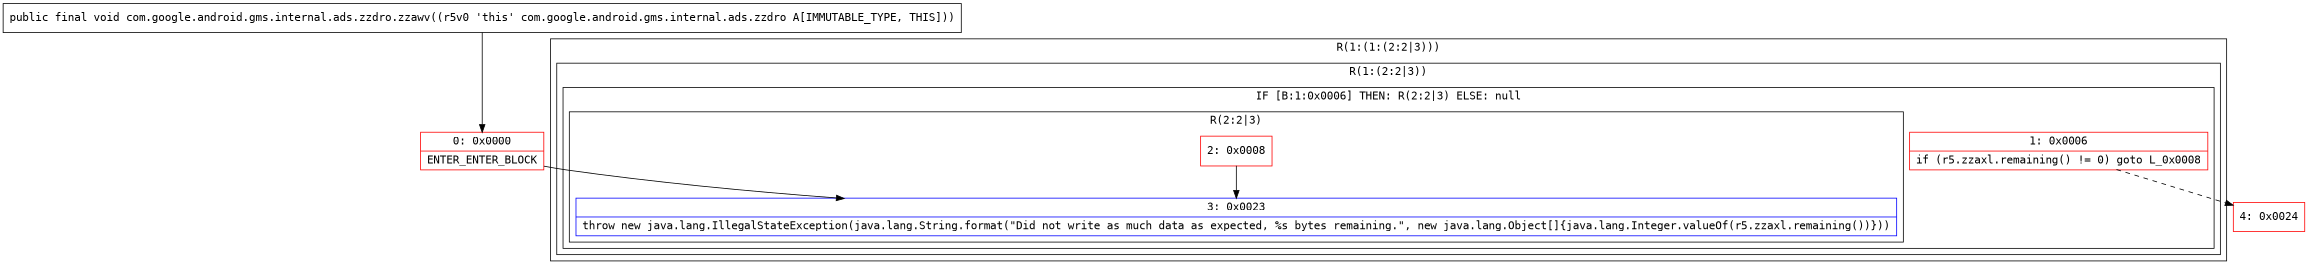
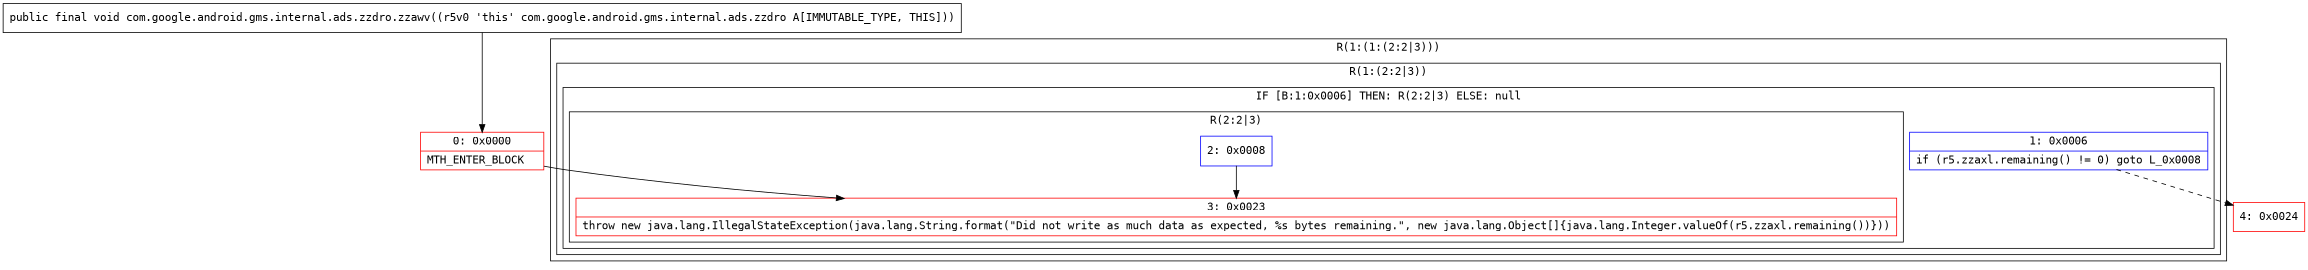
(1236, 151) -> (1236, 151)
(2059, 151) -> (2059, 151)
(482, 160) -> (476, 160)
(1236, 217) -> (1236, 217)
